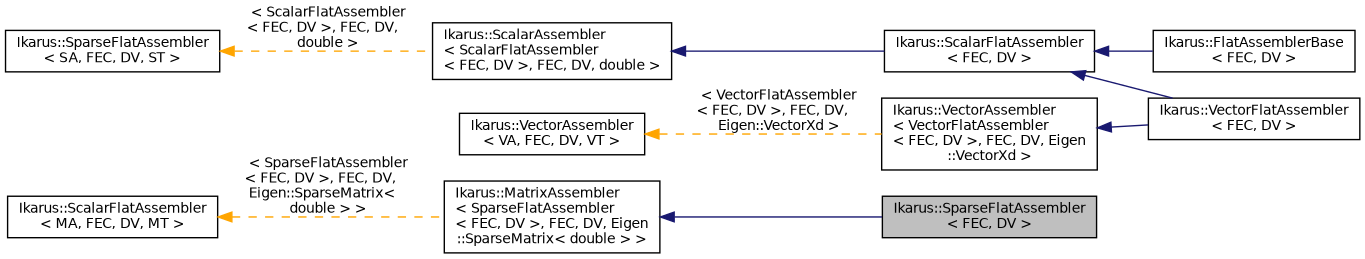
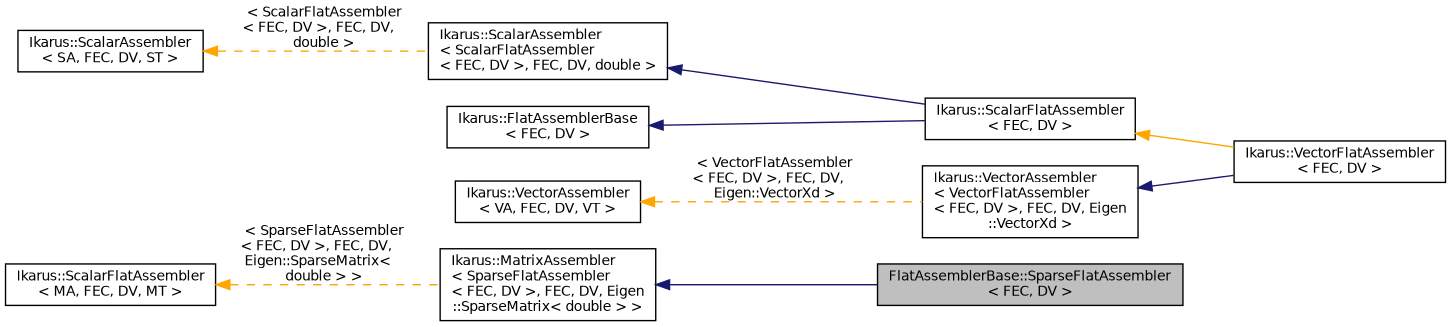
(113, 51) -> (111, 51)
(1131, 51) -> (794, 123)
(1129, 87) -> (1191, 141)
(989, 217) -> (1030, 285)
